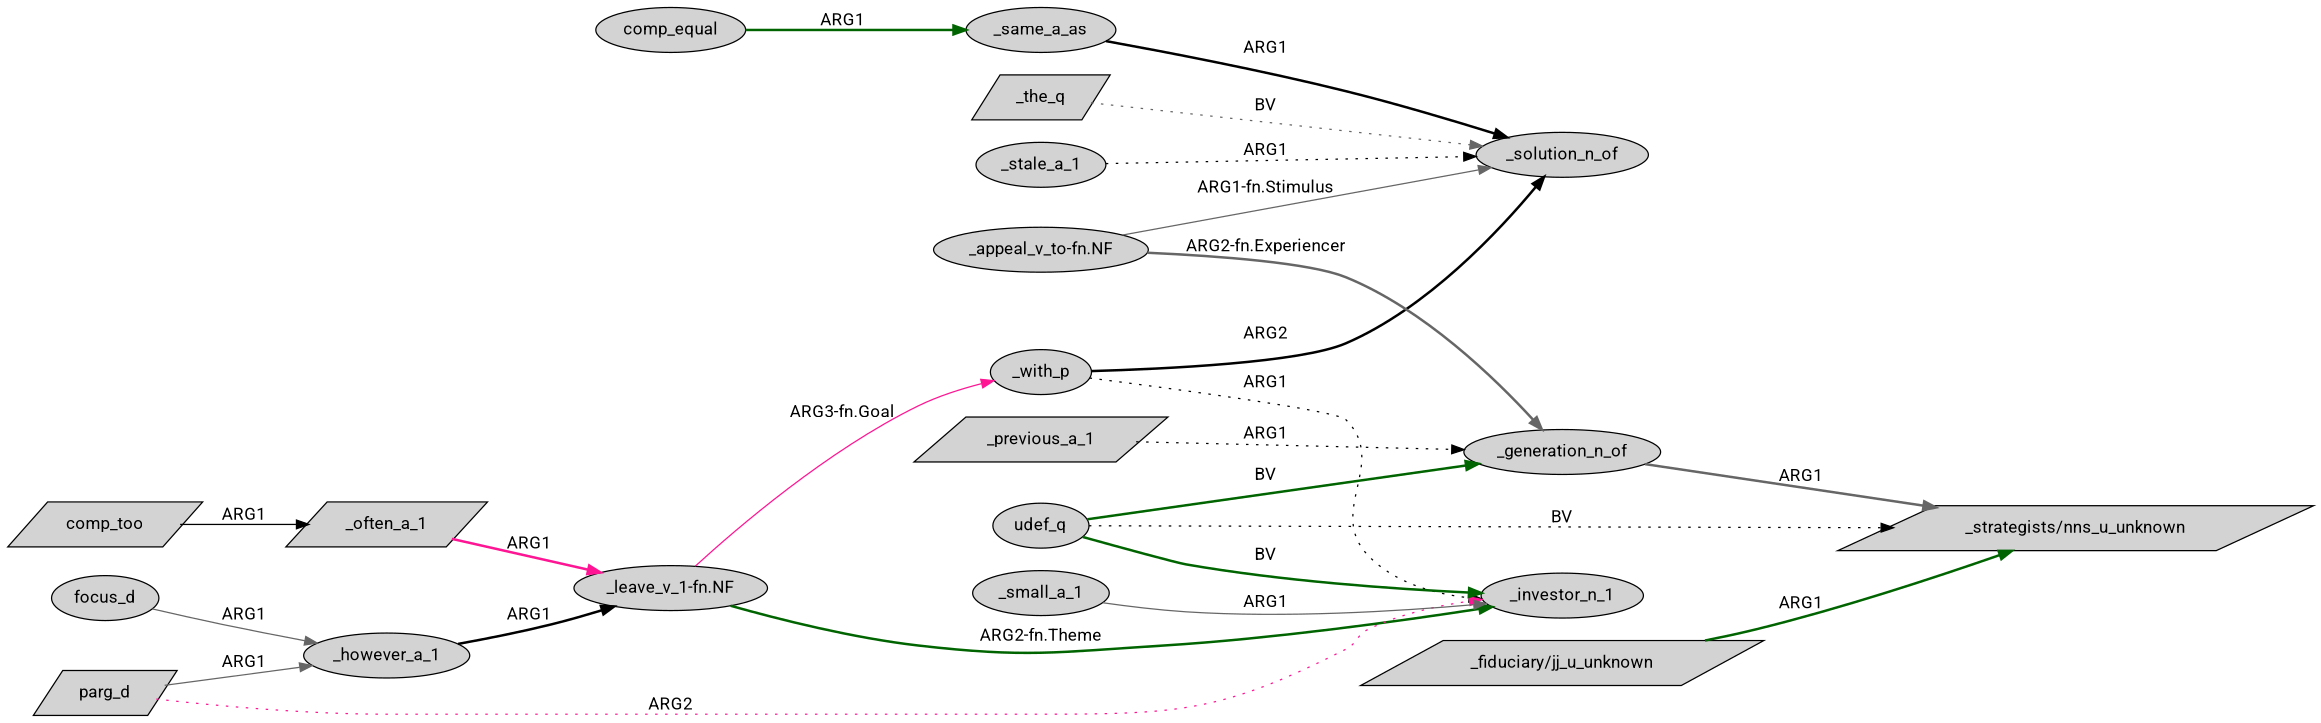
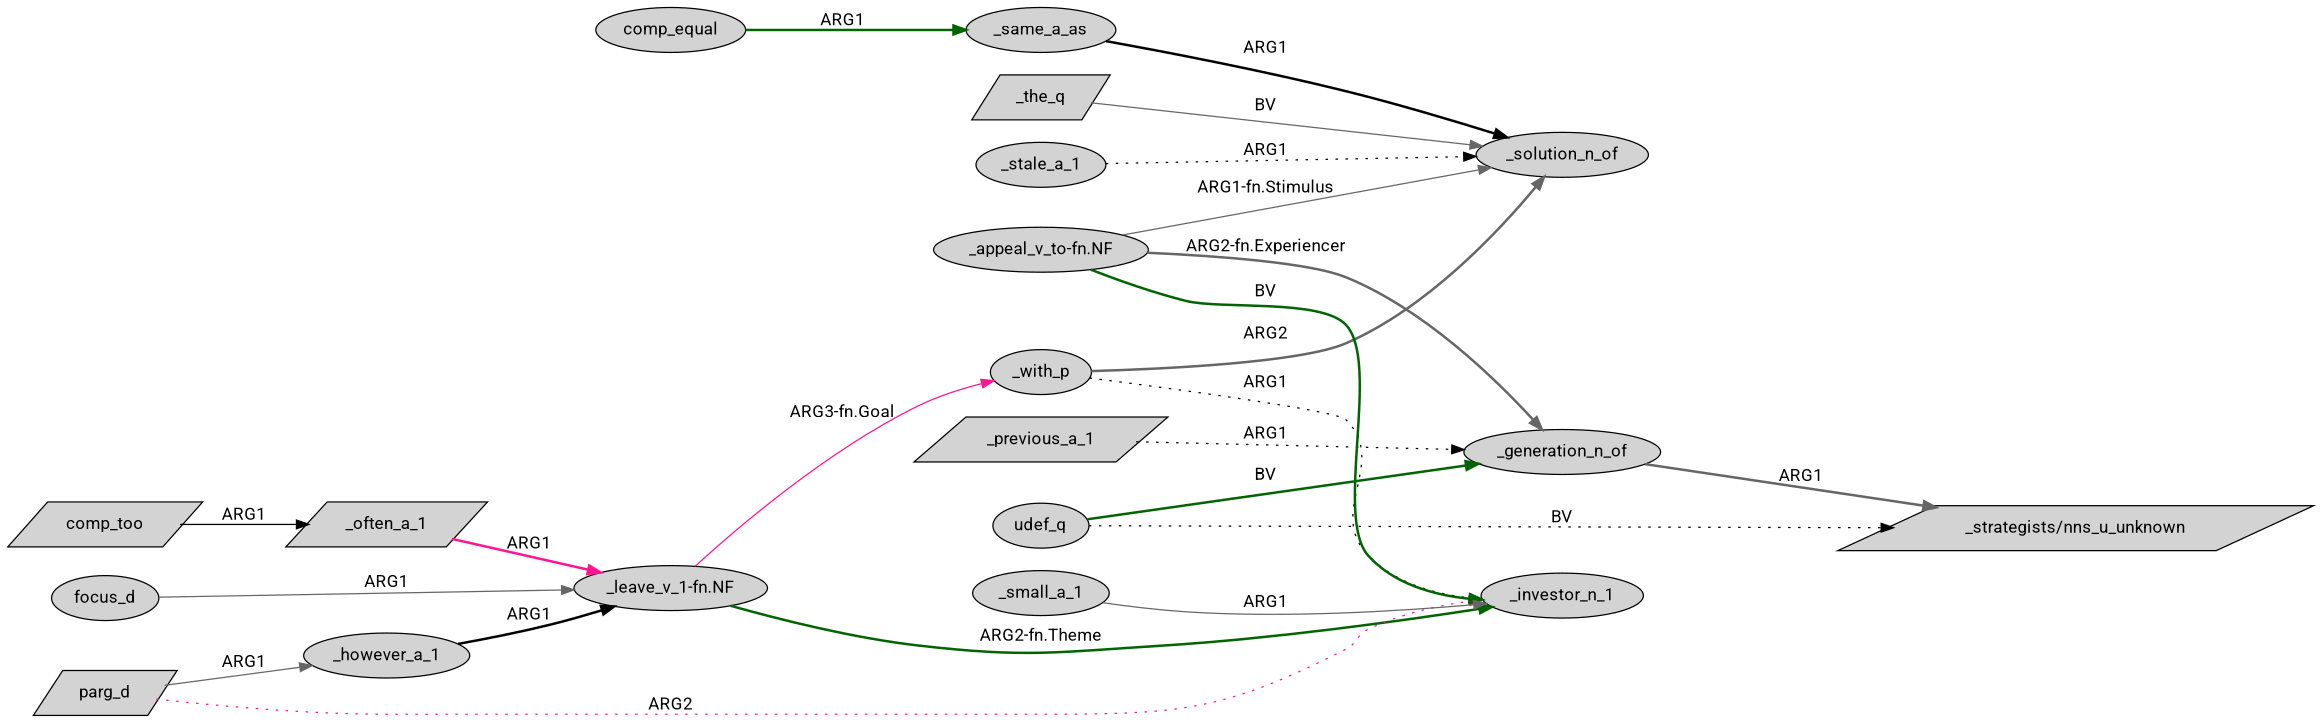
(1281, 124) -> (1281, 124)
(1342, 345) -> (1342, 345)
(1274, 577) -> (1358, 364)
(228, 626) -> (360, 594)
(1562, 663) -> none
